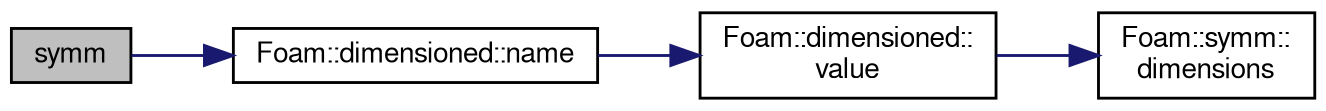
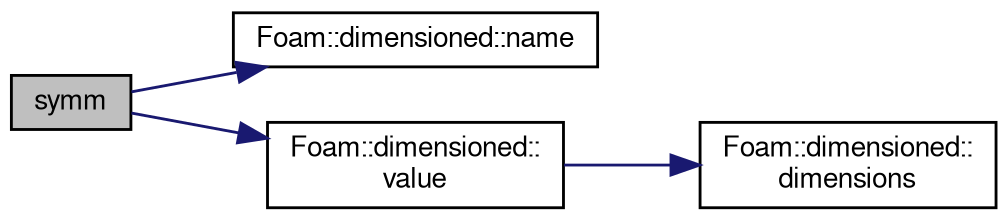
(634, 55) -> (185, 123)
(1207, 55) -> (848, 165)
